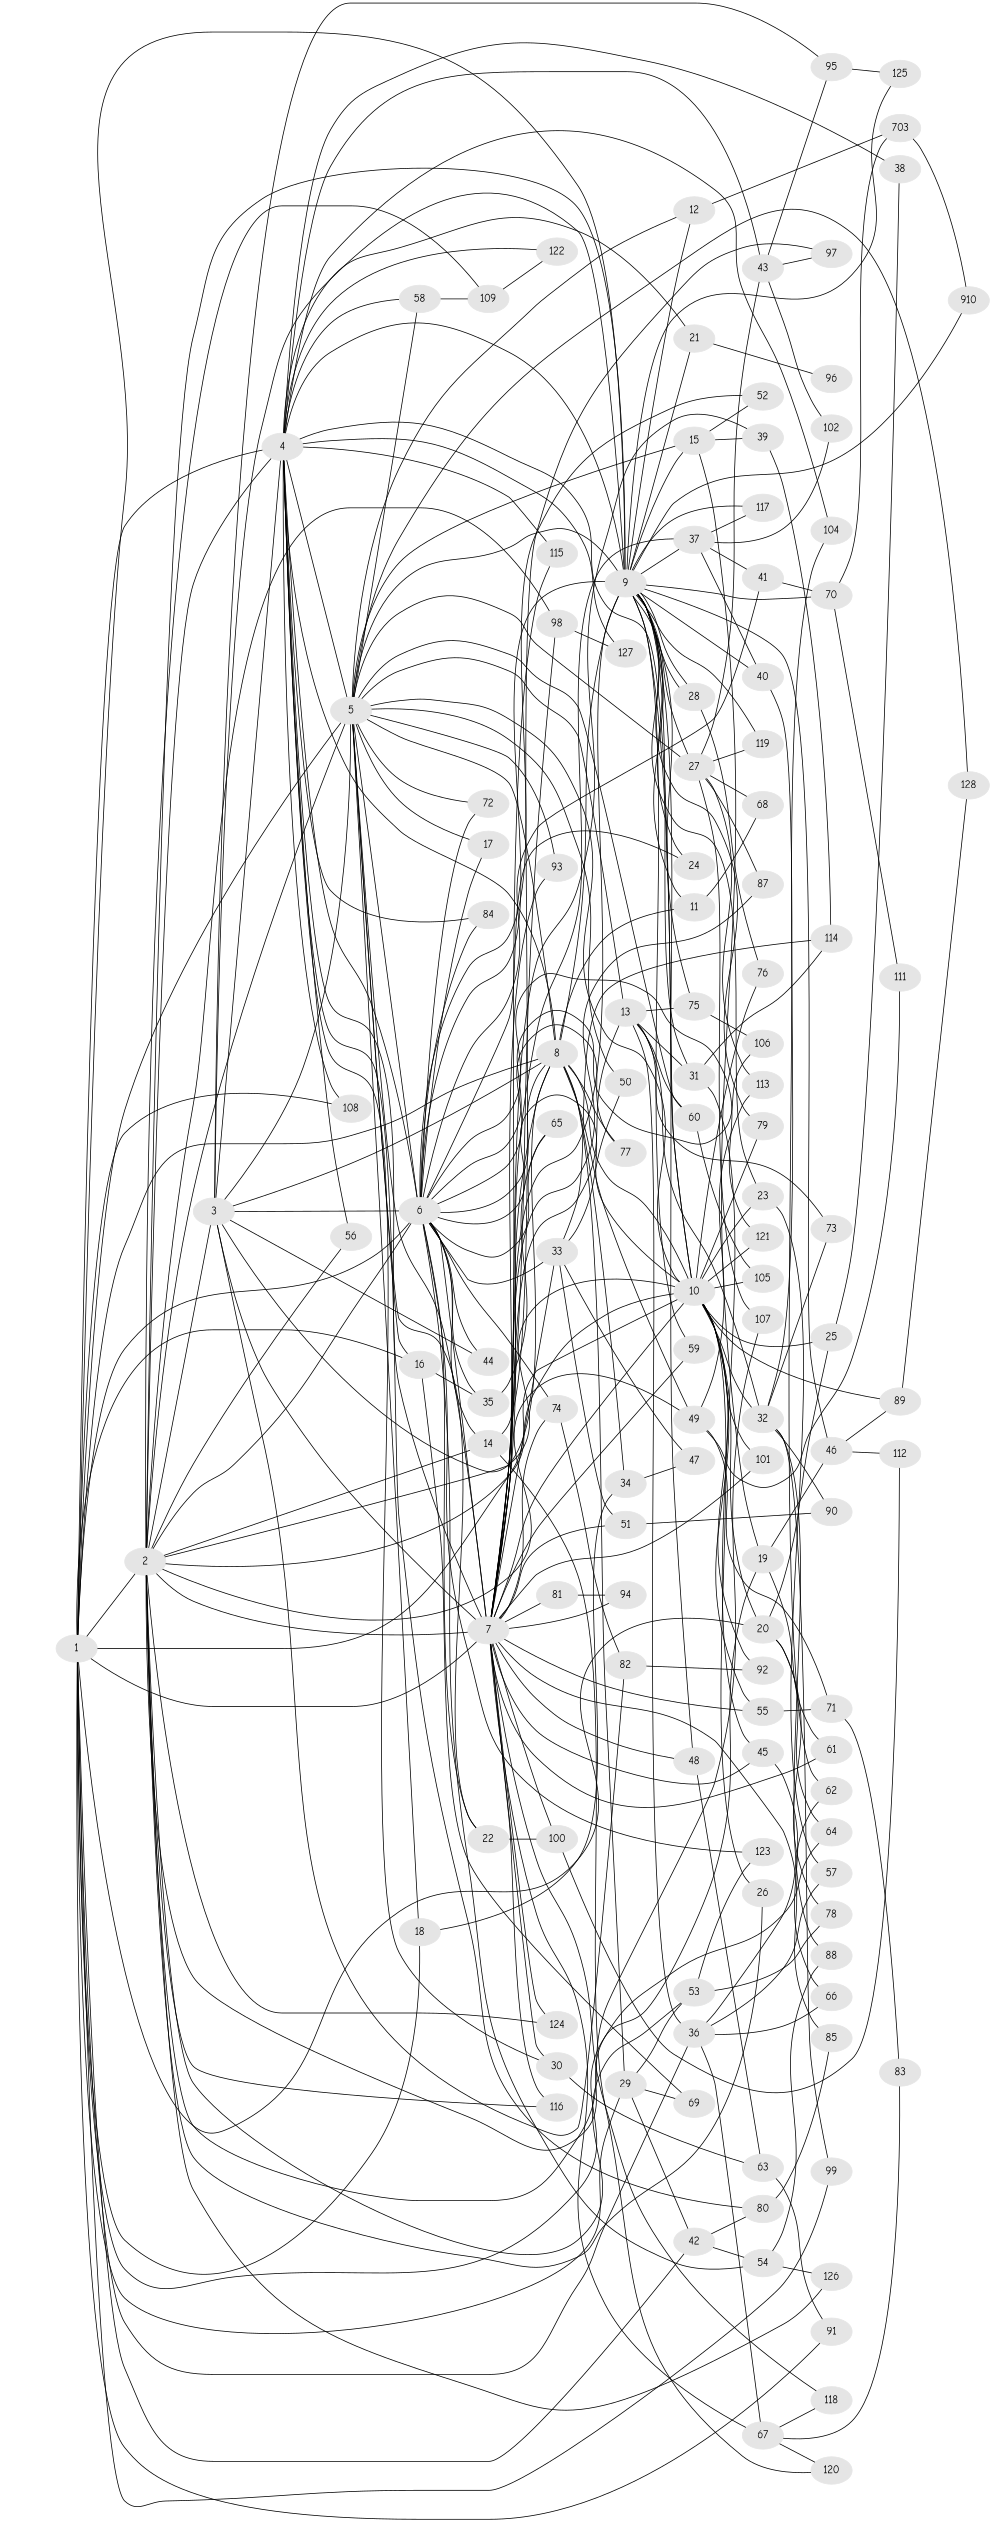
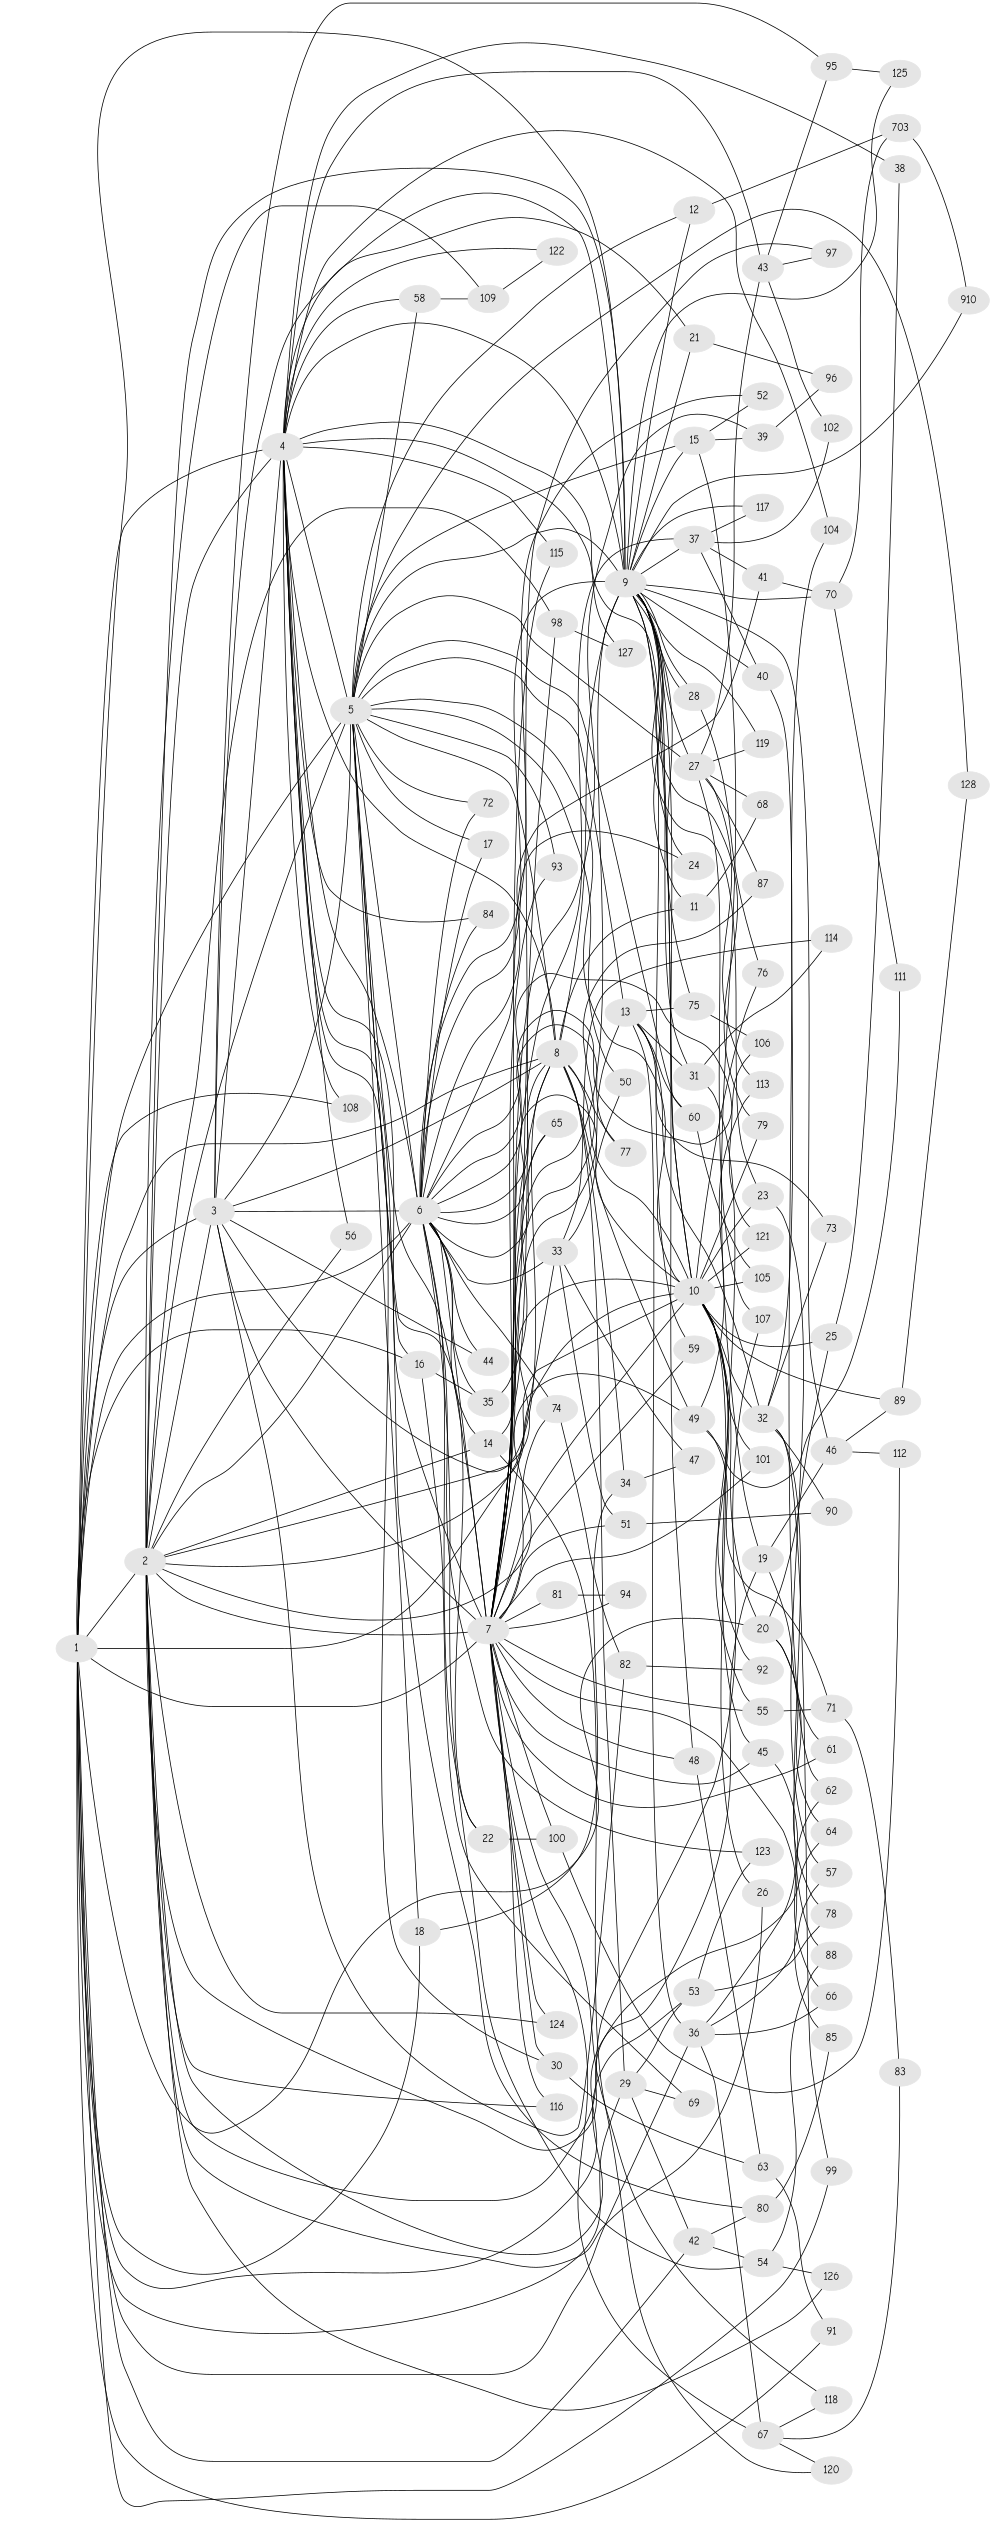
(817, 685) -> (799, 406)
none -> (117, 1296)
